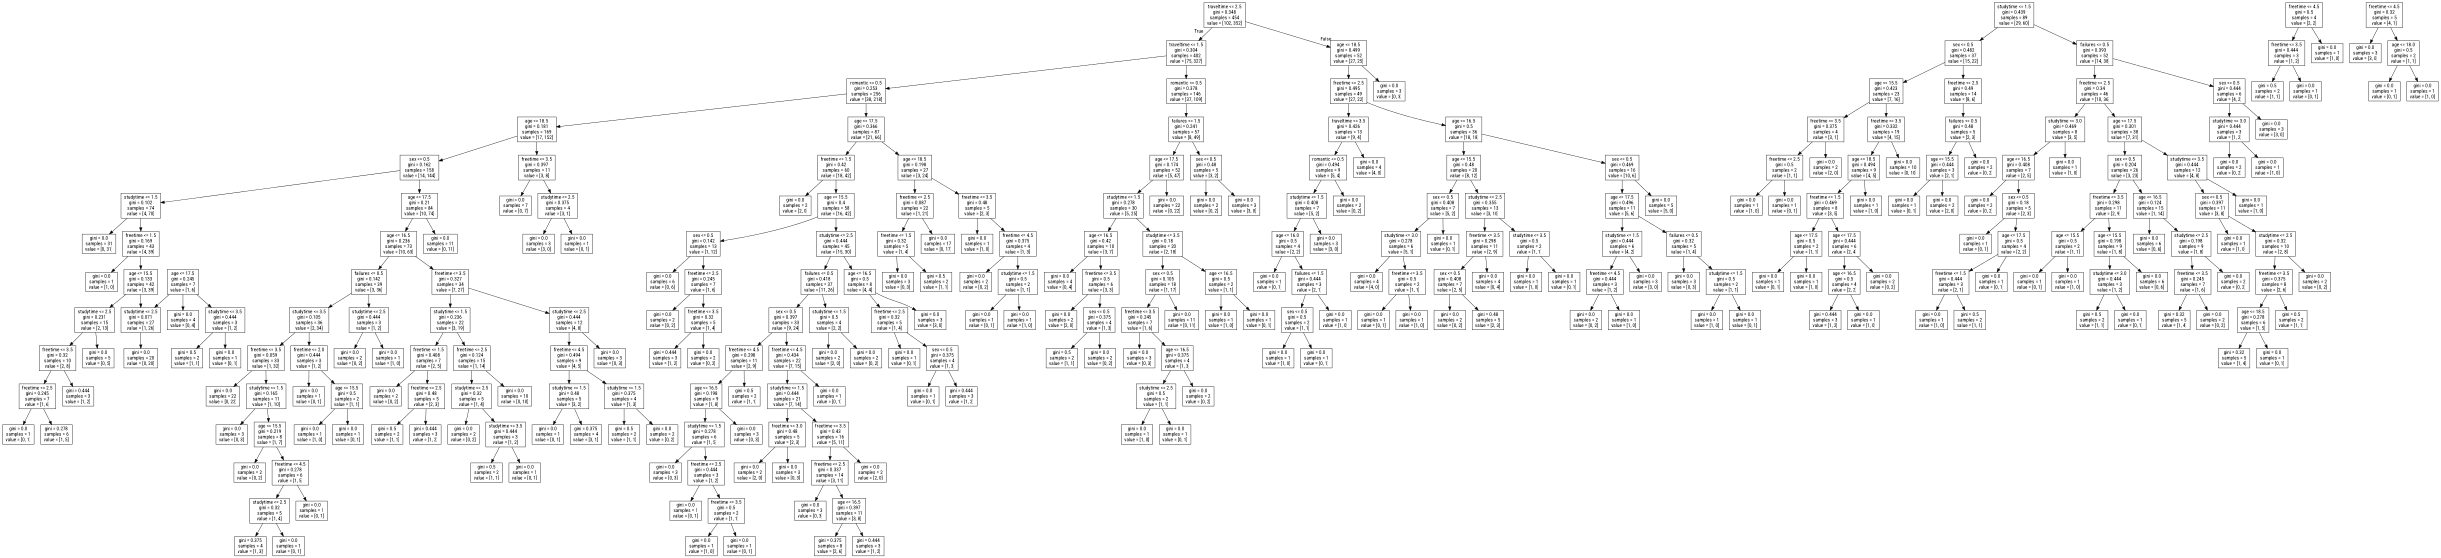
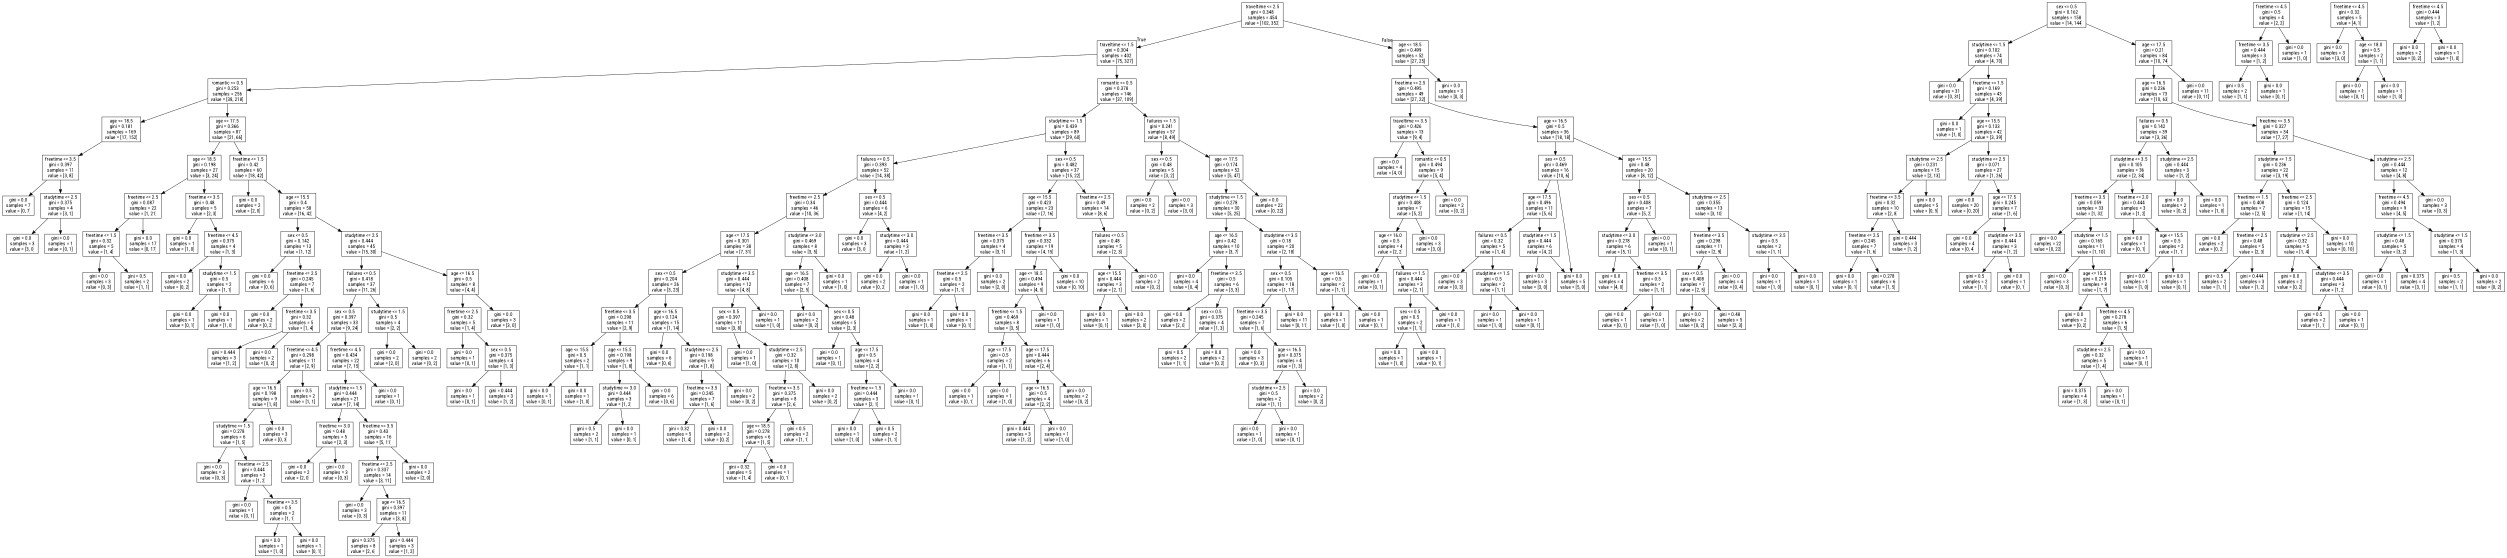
none -> (1093, 109)
(480, 148) -> none
(2018, 206) -> (844, 320)
(1614, 261) -> (1556, 263)
(163, 300) -> (1996, 185)
